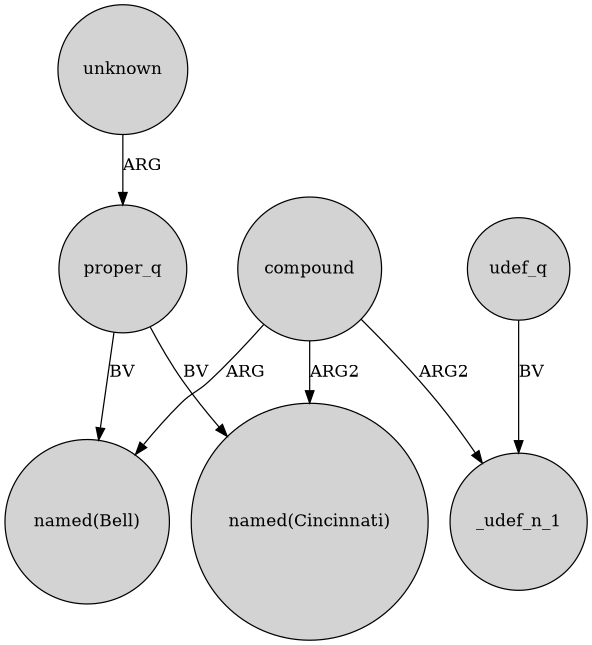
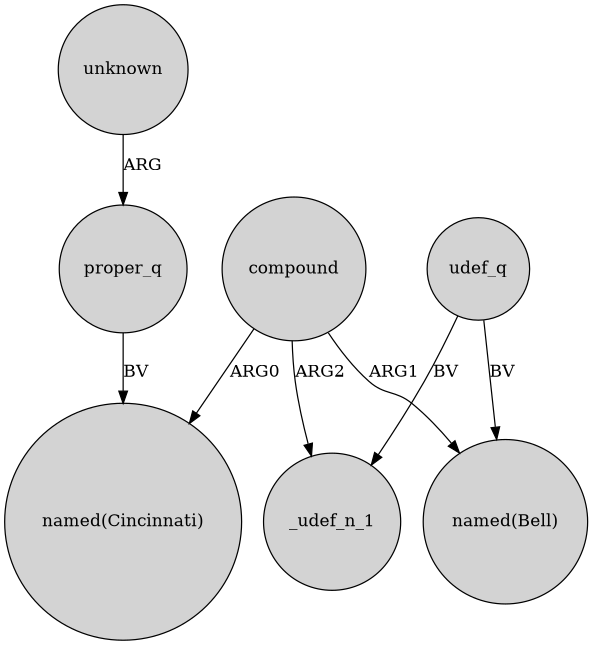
(246, 372) -> (394, 372)
(335, 372) -> (255, 372)
(107, 380) -> (490, 374)
